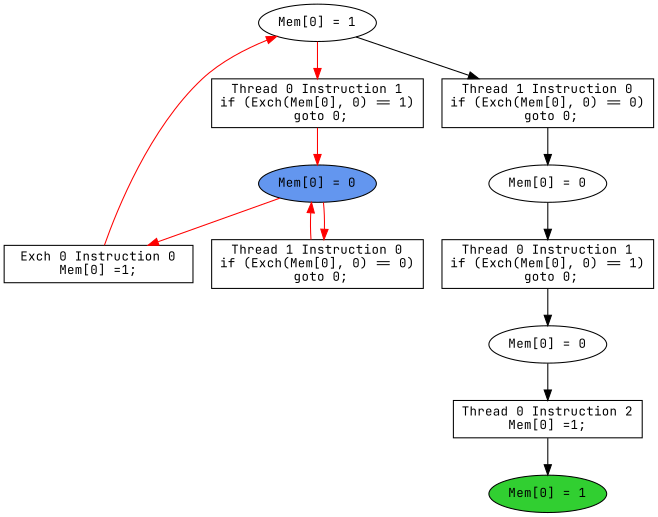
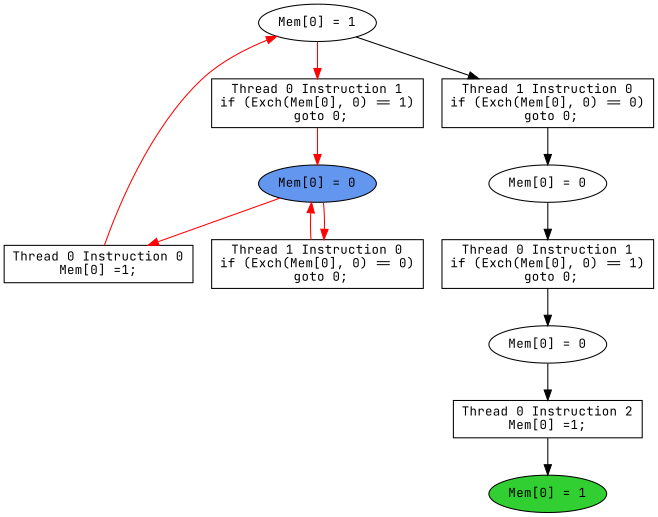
(99, 264) -> (99, 264)
